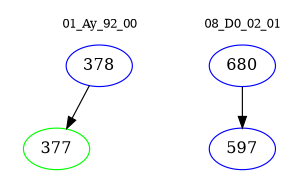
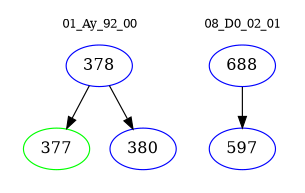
(242, 66) -> (242, 66)
none -> (143, 149)
